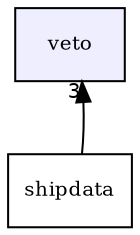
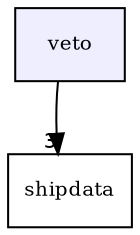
(84, 128) -> (56, 108)
